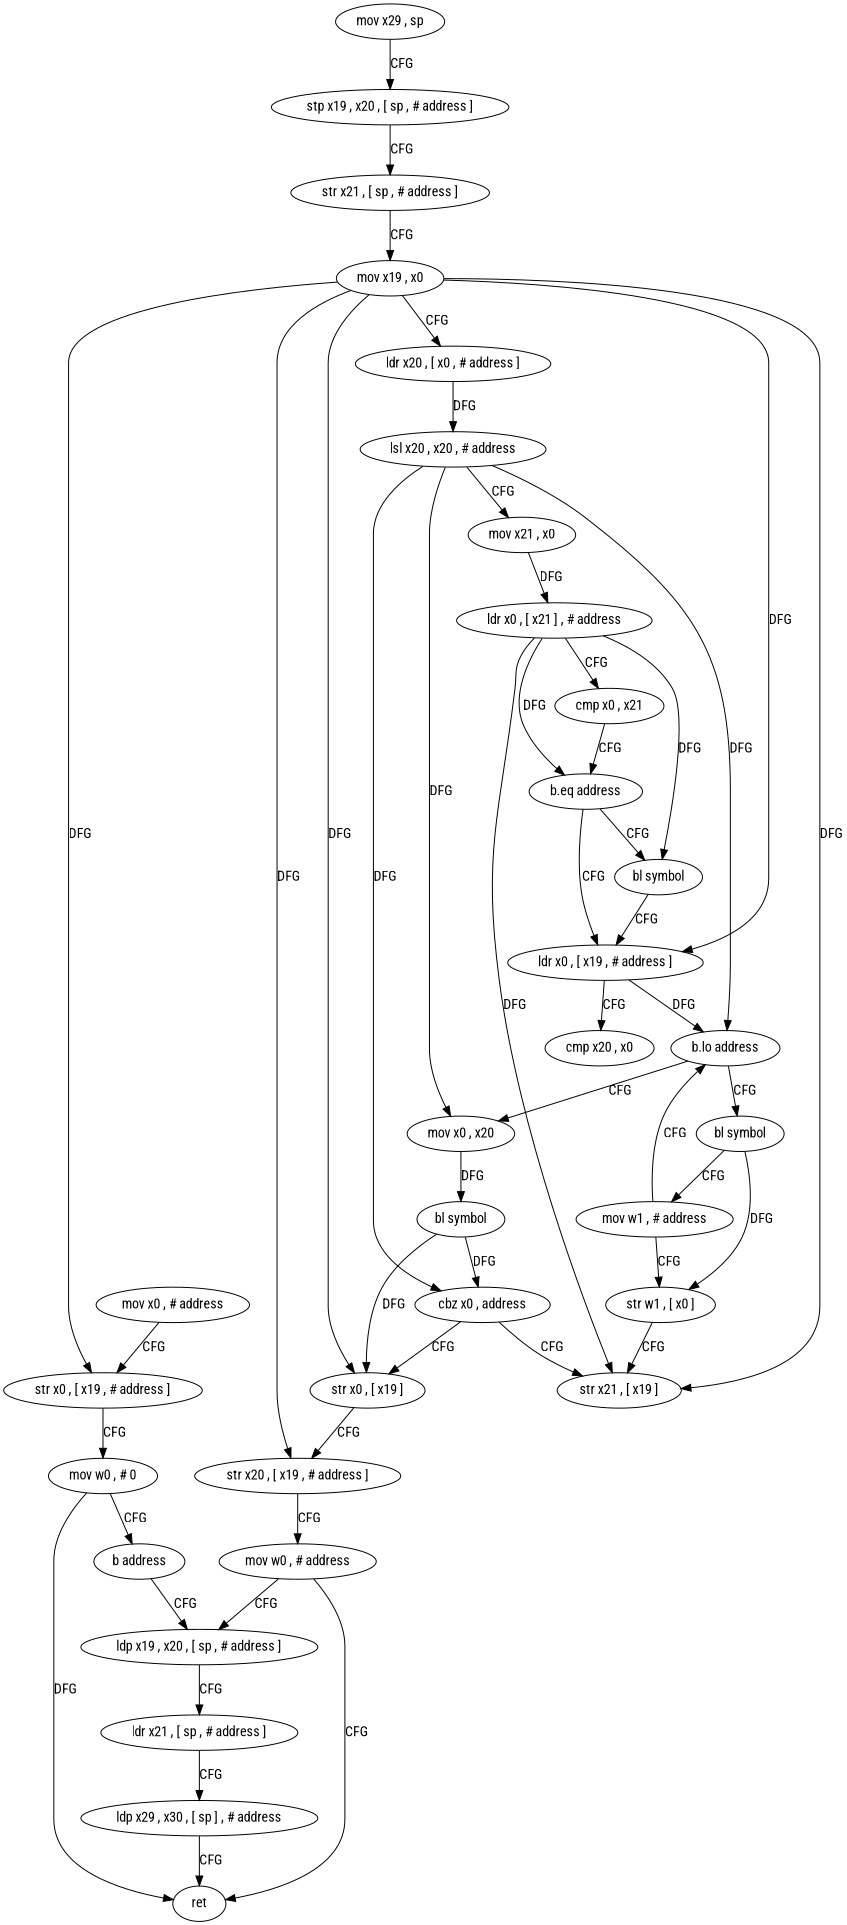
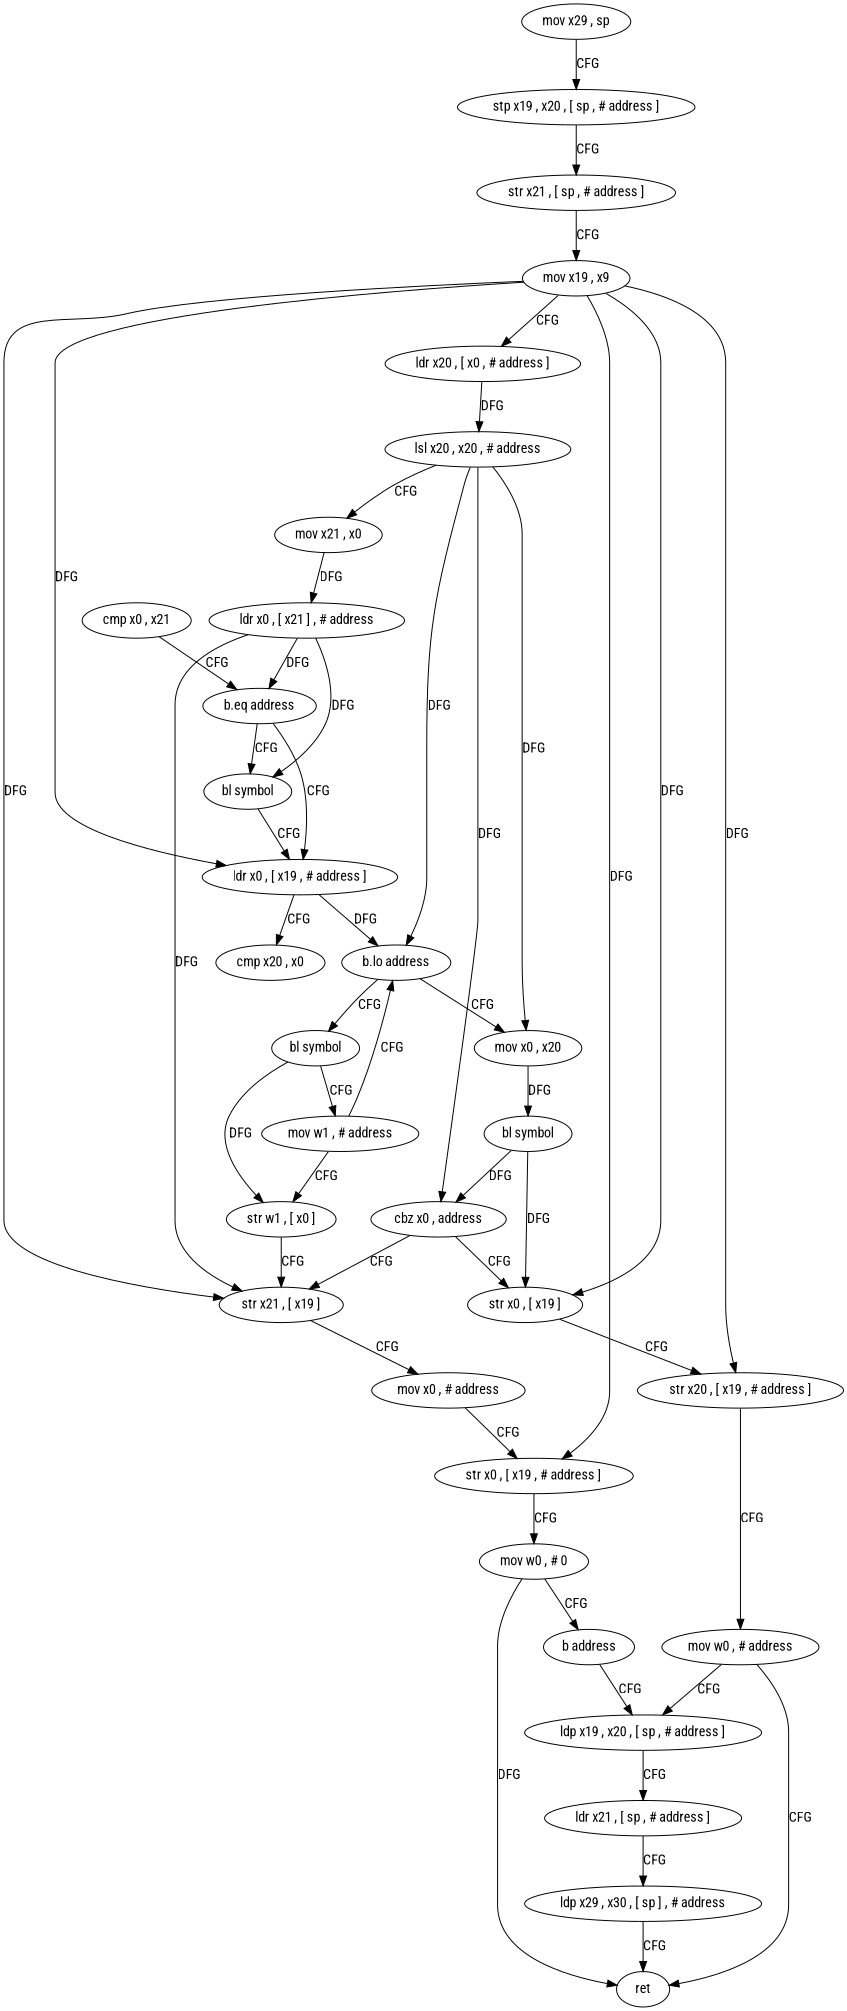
(390, 278) -> (576, 278)
(579, 659) -> none
none -> (360, 1345)
